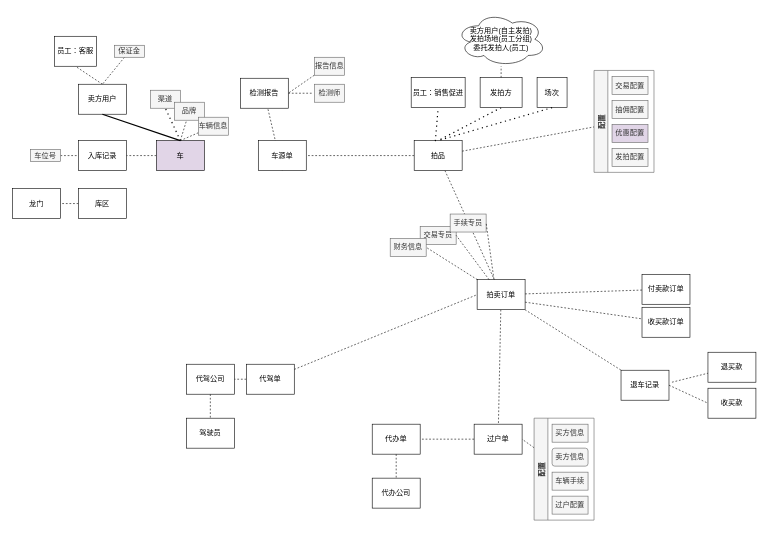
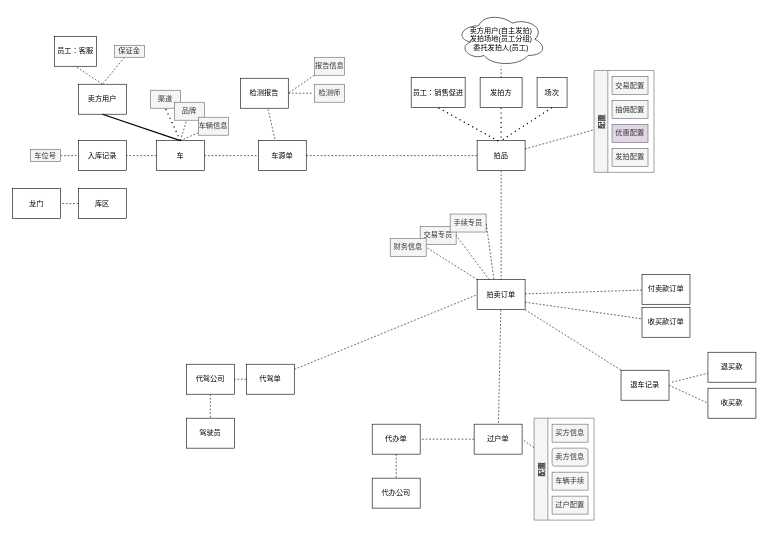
(180, 156) -> (180, 156)
none -> (230, 156)
(438, 156) -> (501, 156)
